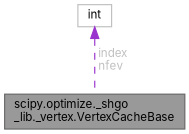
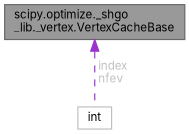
(95, 66) -> (95, 79)
